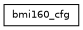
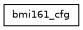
(41, 15) -> (41, 15)
